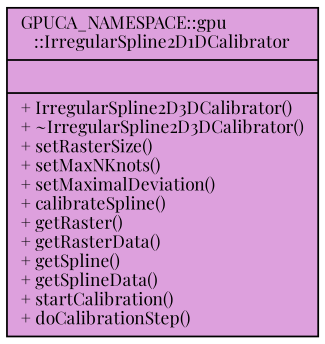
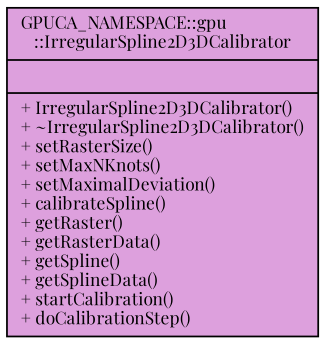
(163, 43) -> (163, 43)
